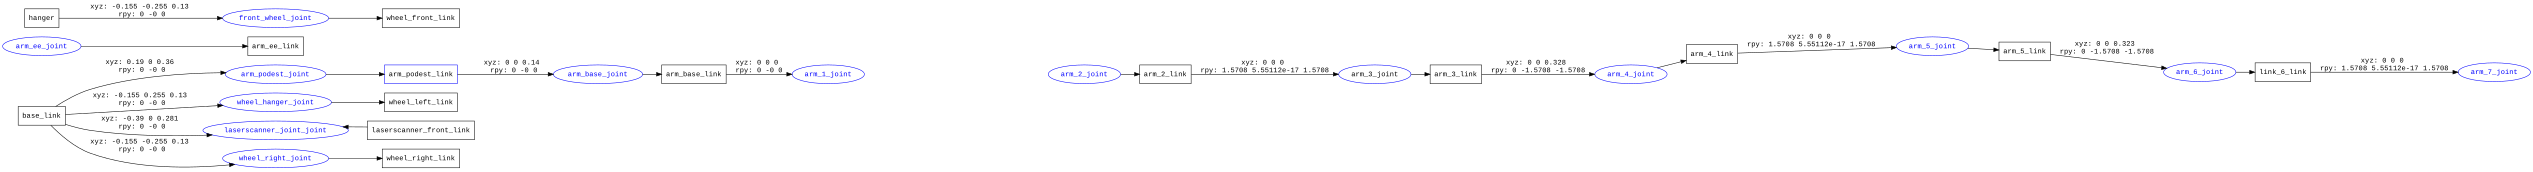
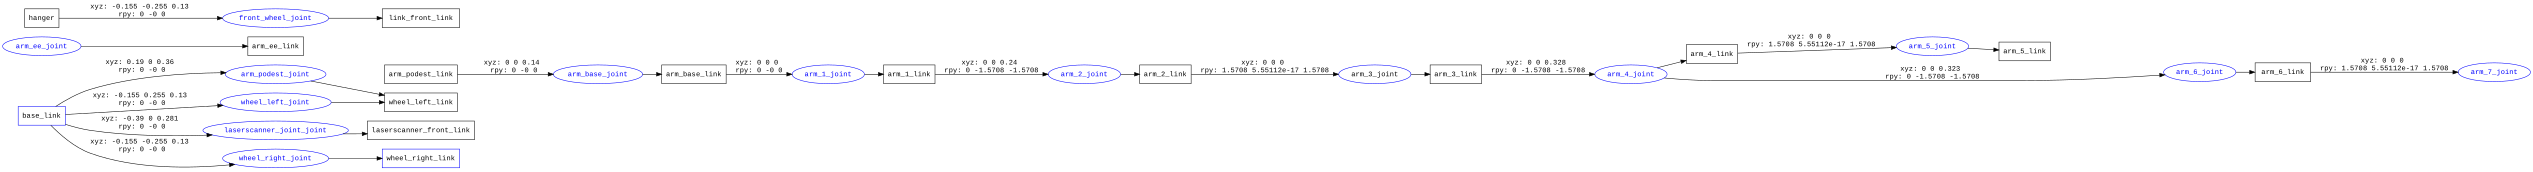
(421, 18) -> (421, 18)
(2106, 61) -> (1912, 81)
(2283, 72) -> (2283, 72)
(353, 74) -> (345, 88)
(421, 74) -> (421, 74)
none -> (909, 74)
(276, 102) -> (276, 102)
(42, 116) -> (42, 116)
(358, 127) -> (353, 134)
(421, 158) -> (421, 158)
